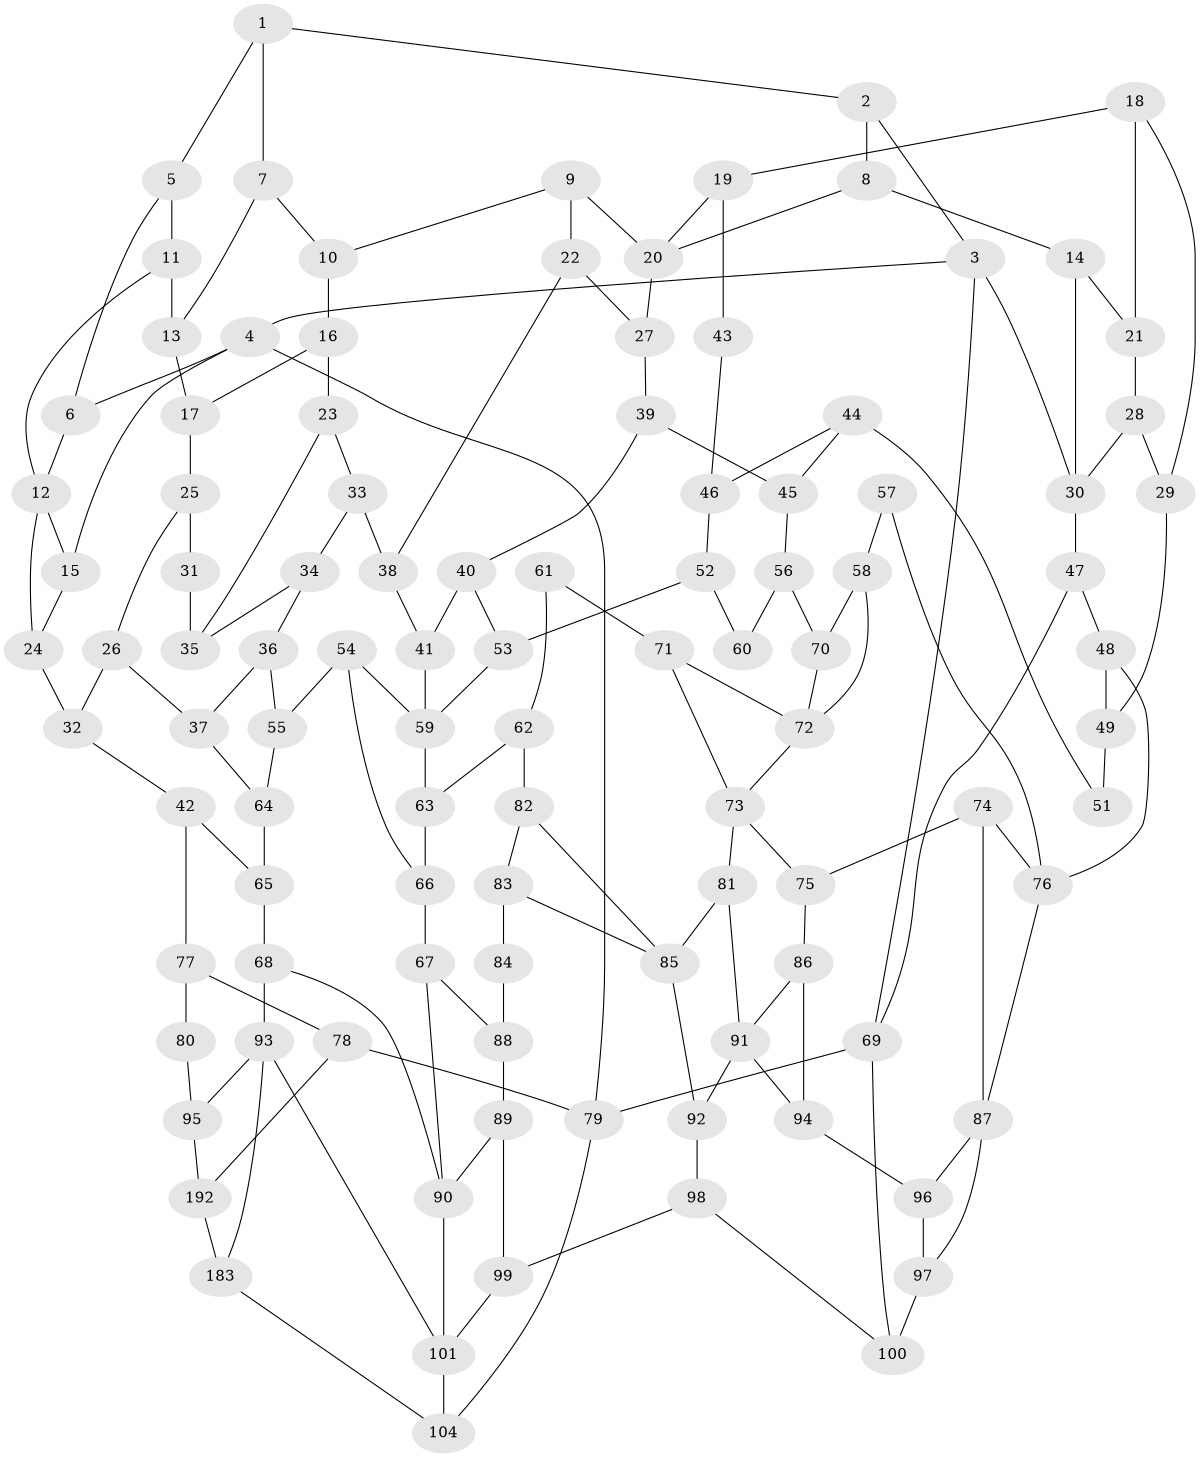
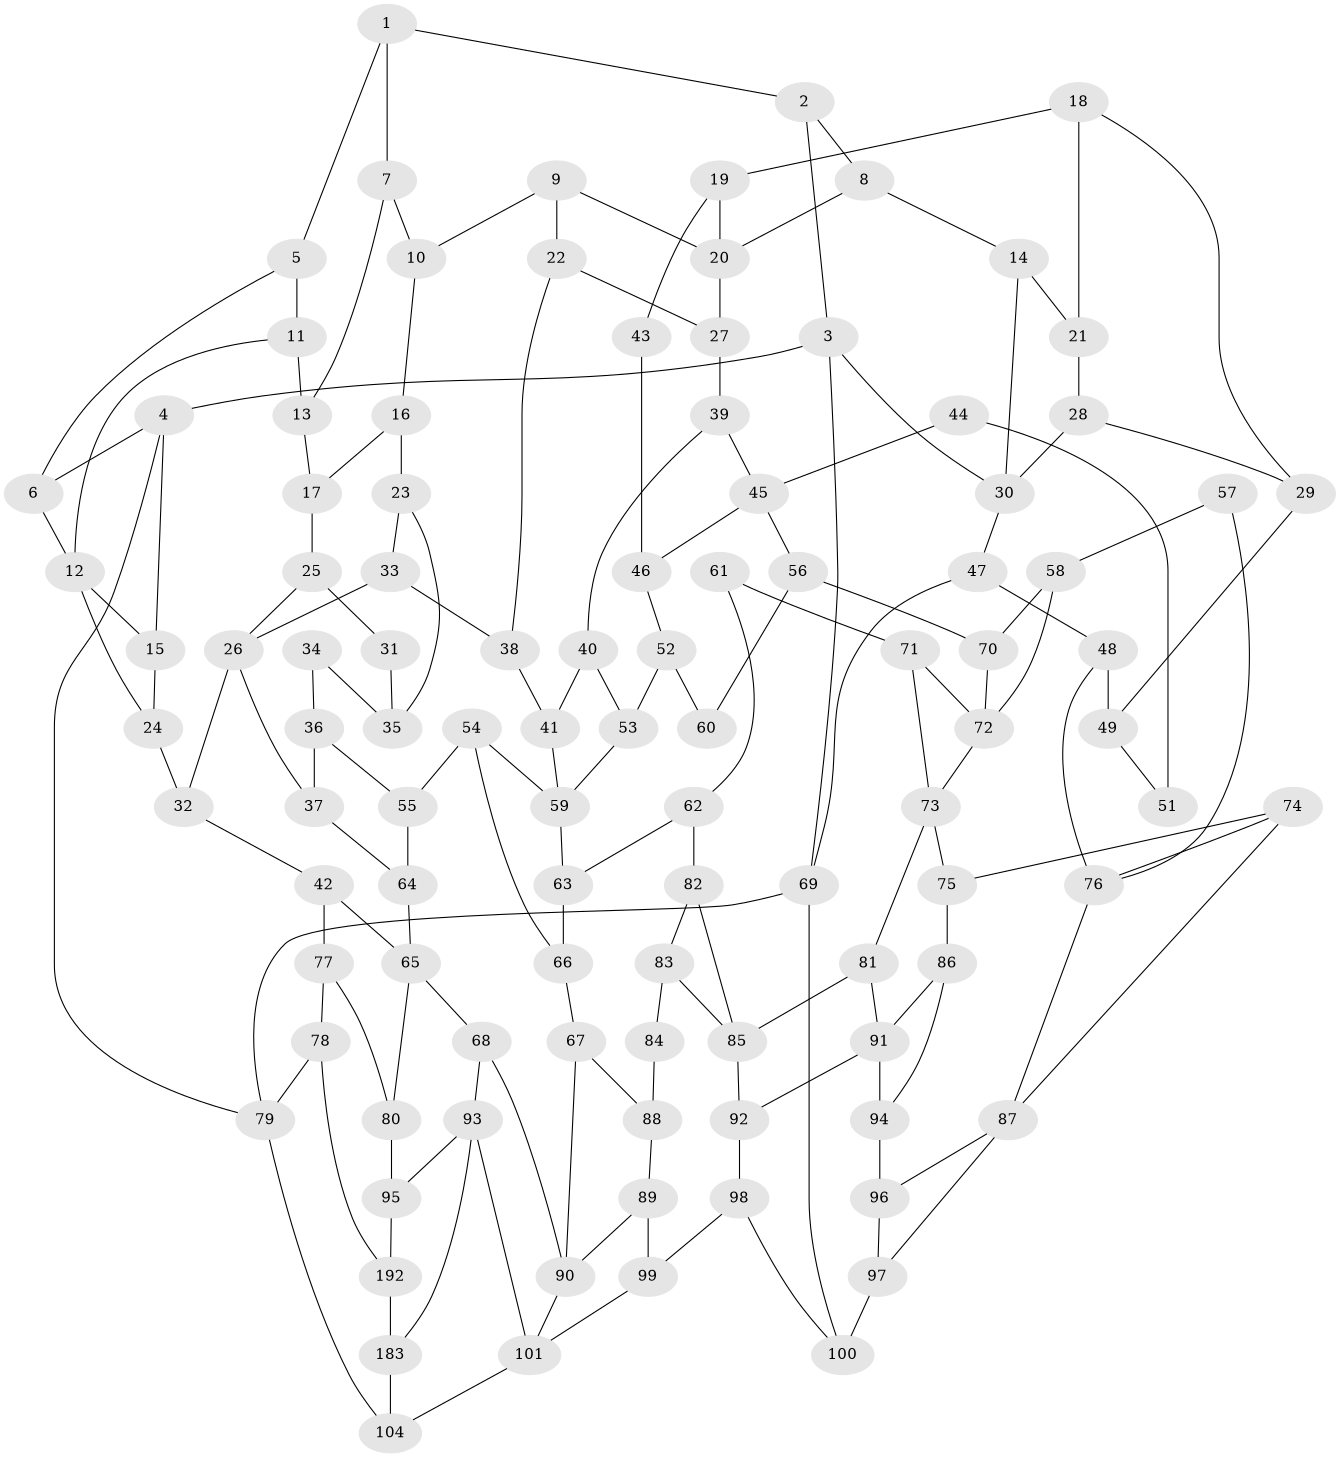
(781, 455) -> (700, 533)
(334, 533) -> (312, 611)
none -> (401, 1042)
